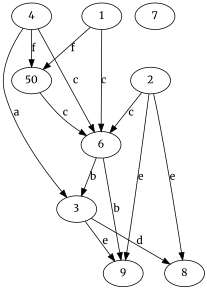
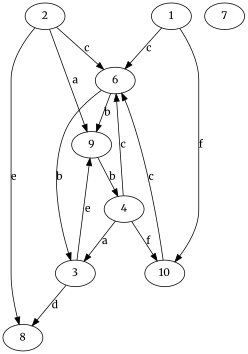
(32, 81) -> (165, 273)
none -> (106, 174)
(141, 177) -> (75, 81)
